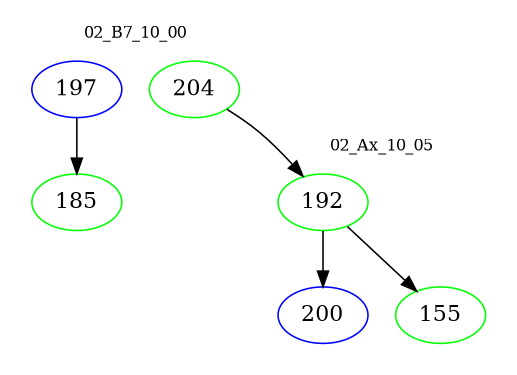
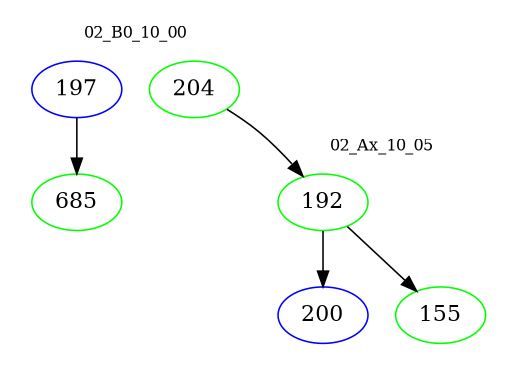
(136, 34) -> (136, 34)
(77, 202) -> (77, 202)
